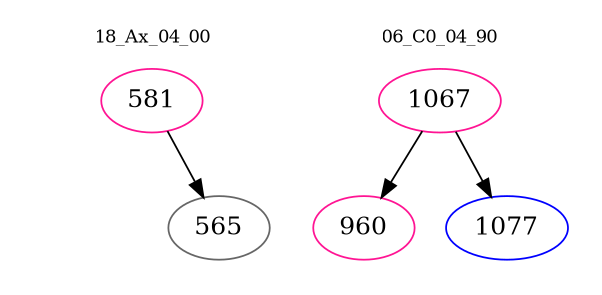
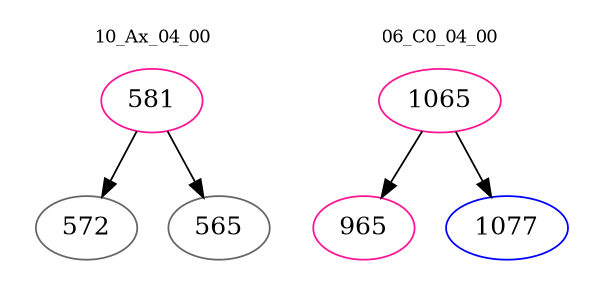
(153, 38) -> (153, 38)
(440, 38) -> (440, 38)
(440, 101) -> (440, 101)
none -> (87, 228)
(364, 228) -> (364, 228)
